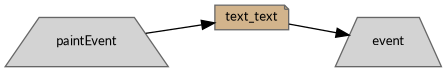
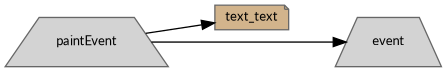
(313, 28) -> (242, 42)
